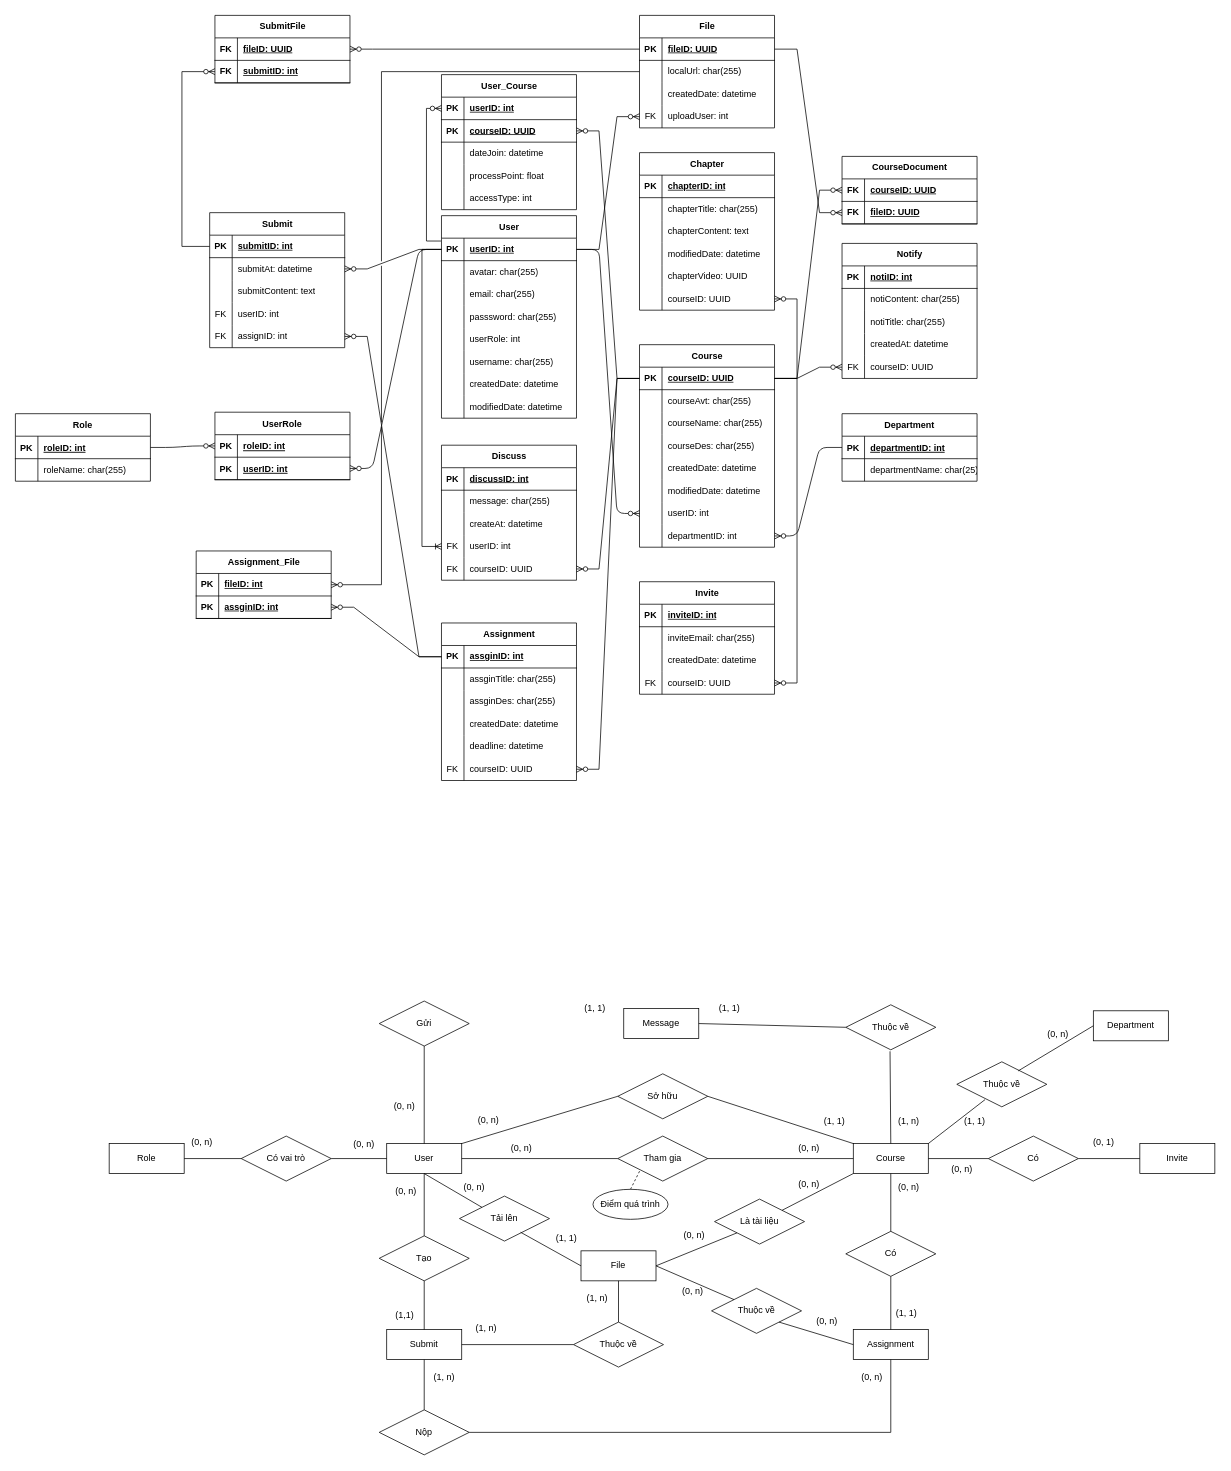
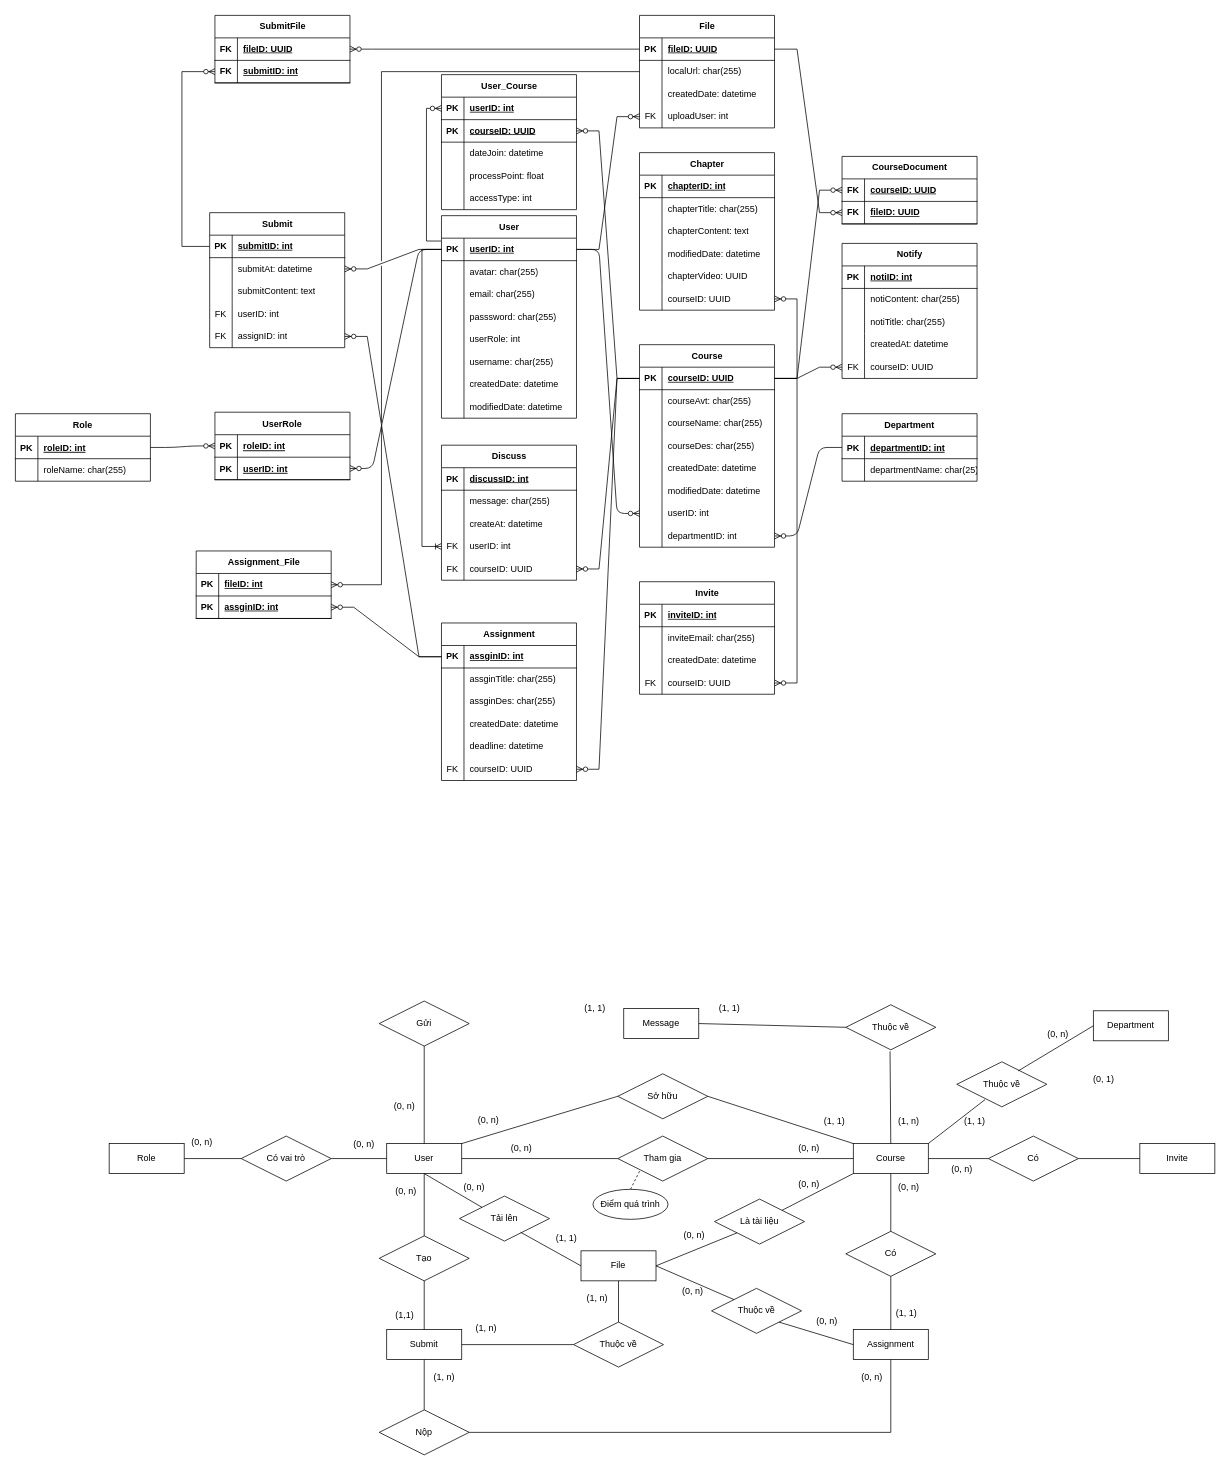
(1104, 1143) -> (1104, 1080)
